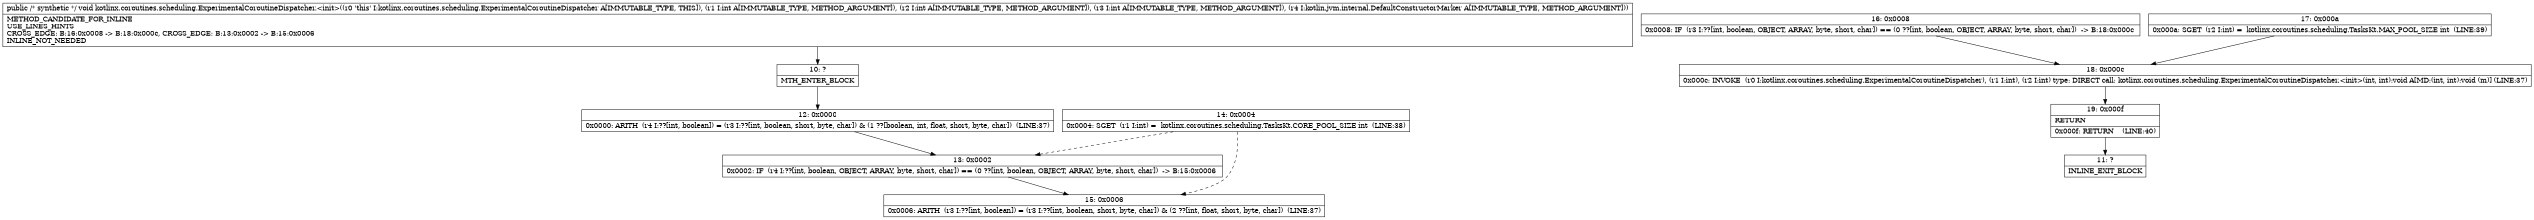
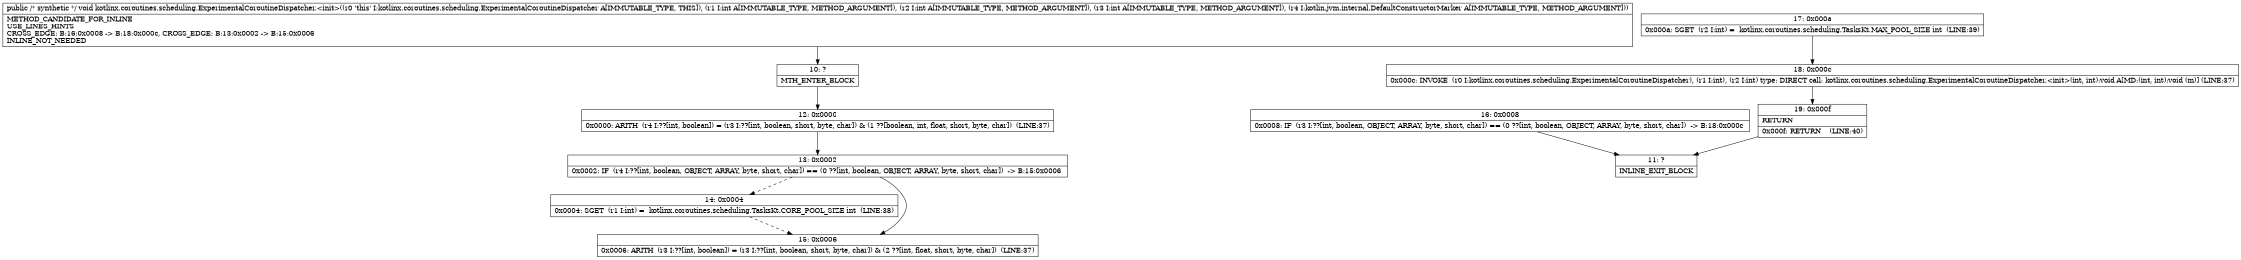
(1995, 50) -> (1576, 143)
(1107, 143) -> (773, 185)
